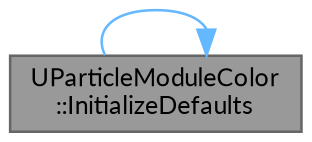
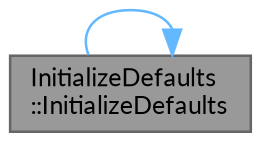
(156, 94) -> (130, 94)
